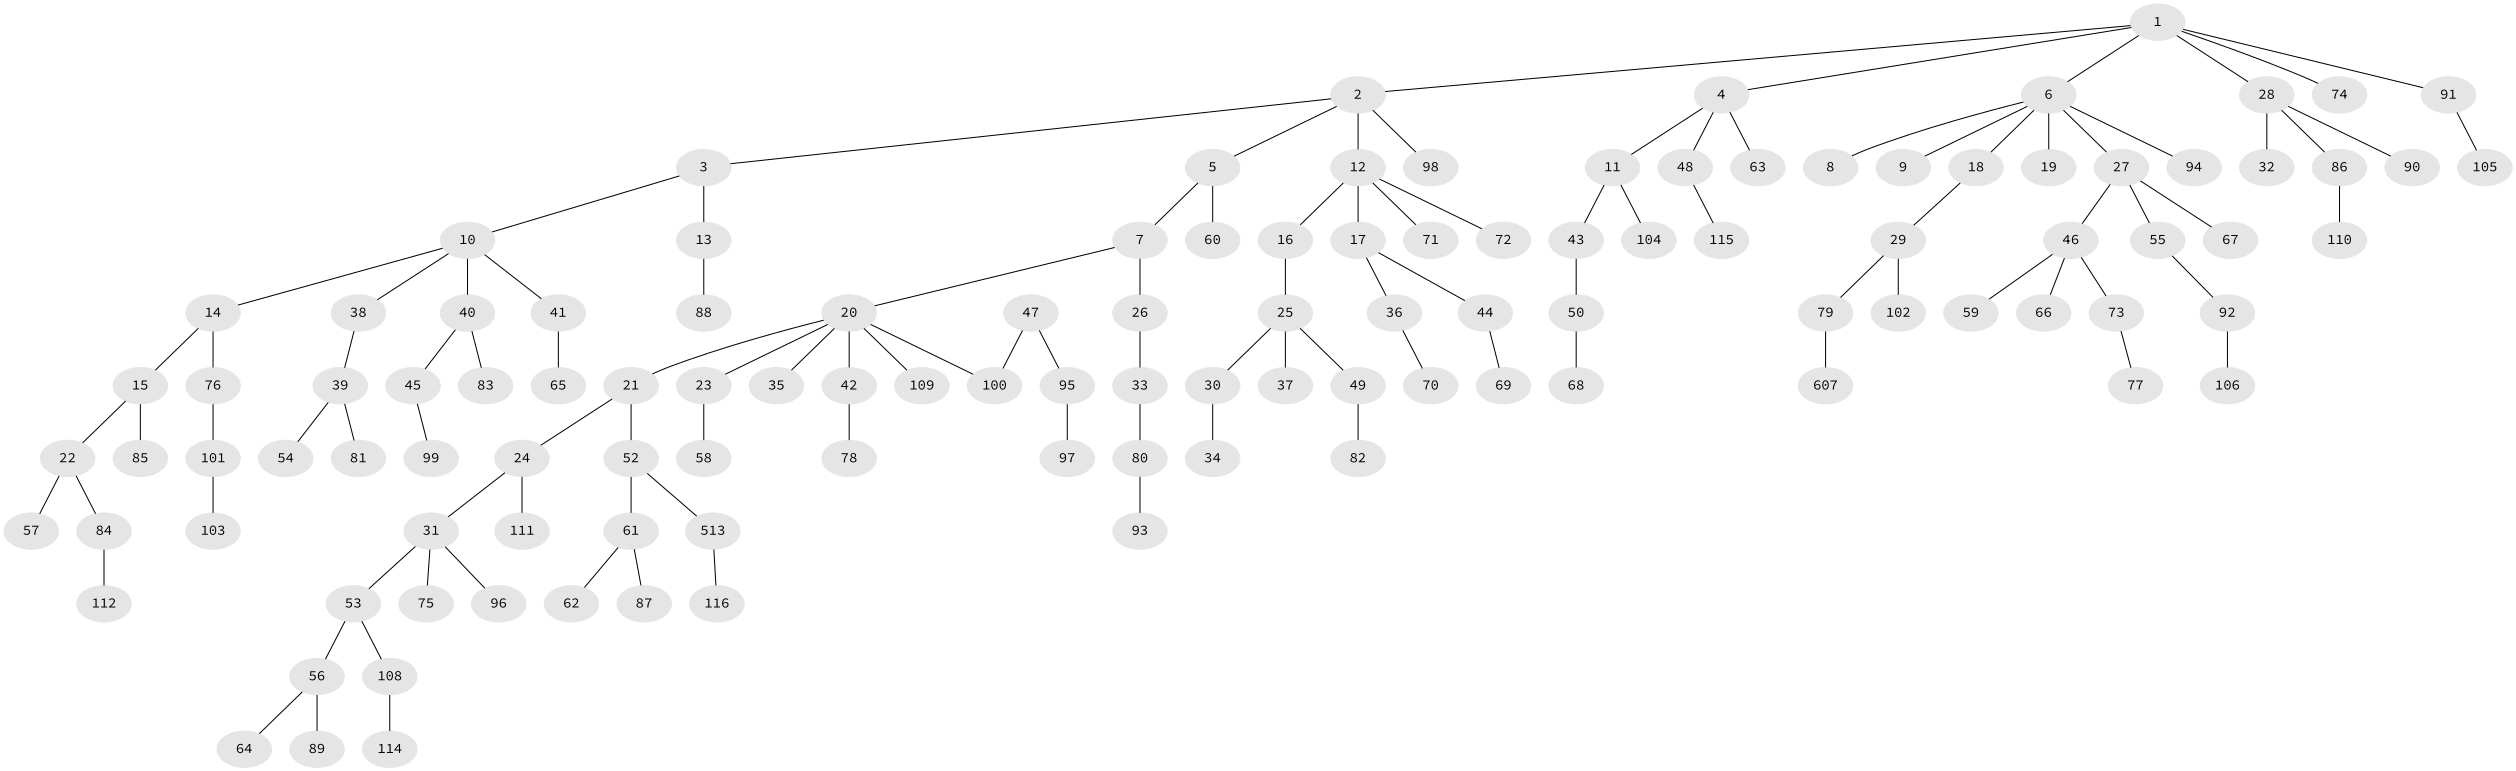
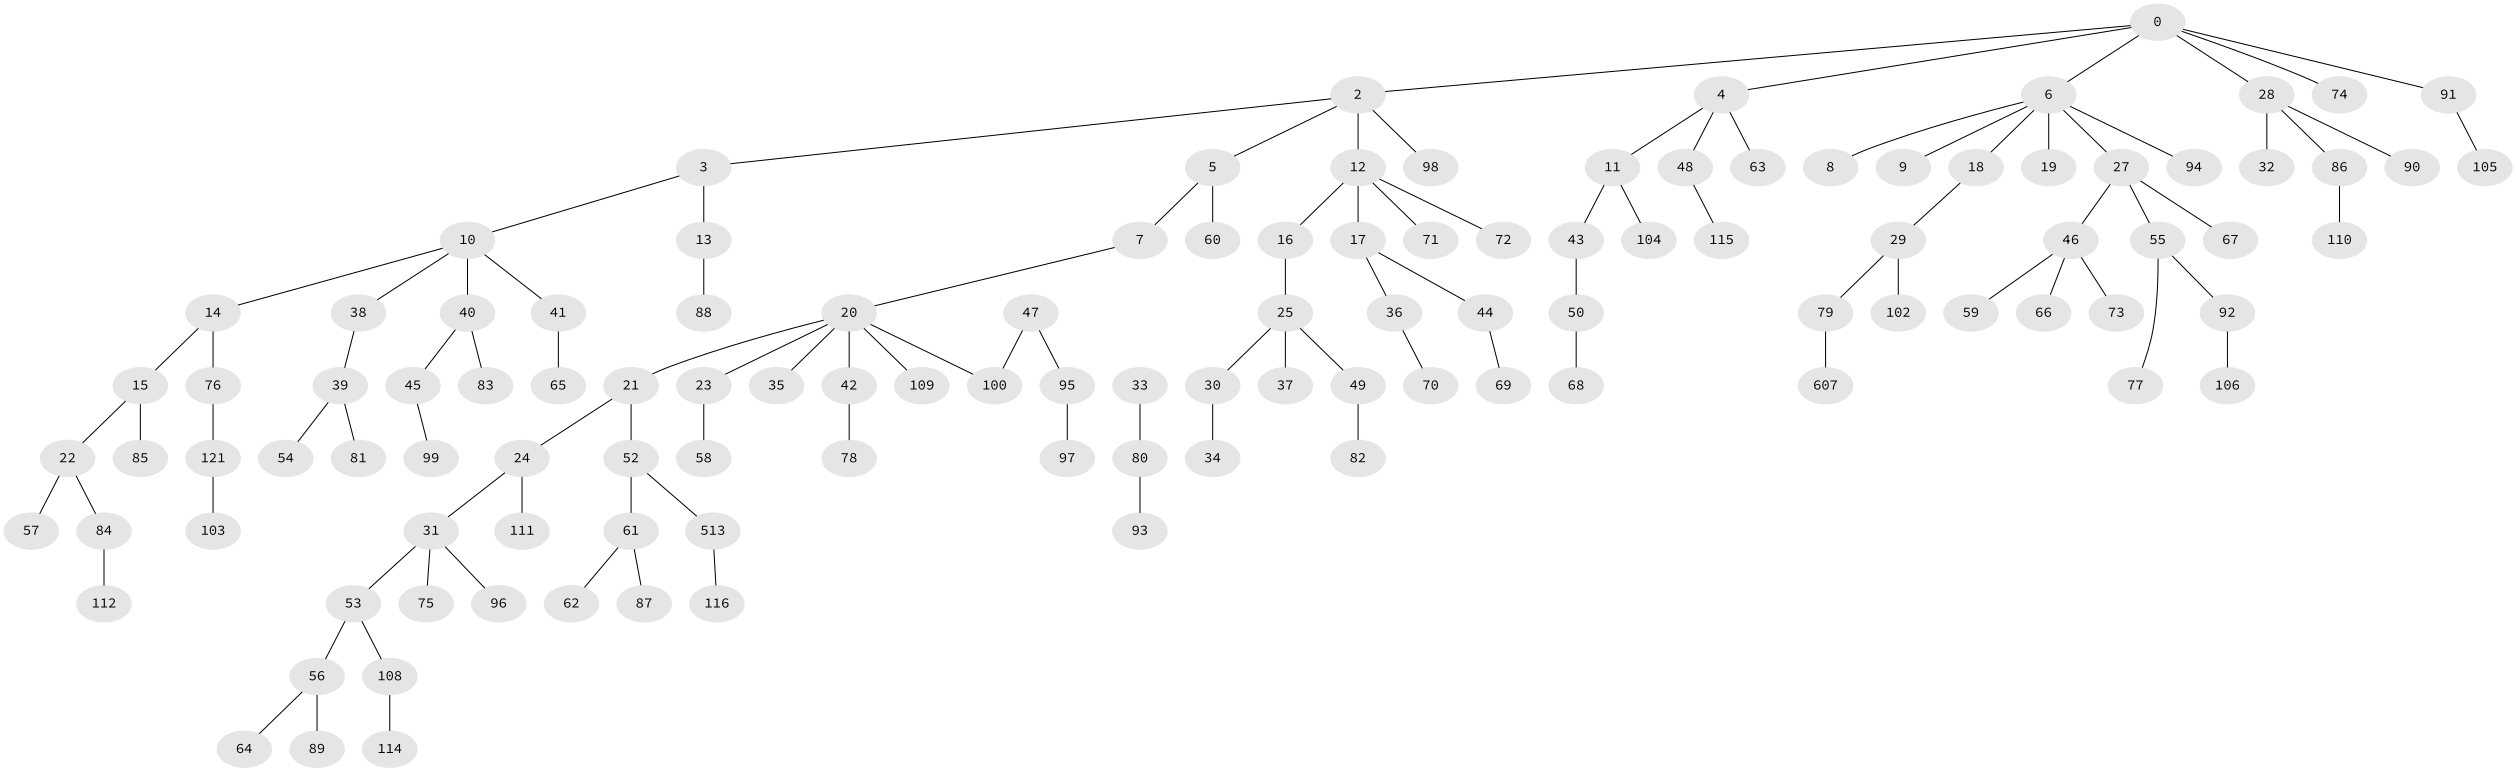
(2158, 22) -> (2158, 22)
(1140, 313) -> none
(2126, 349) -> (2155, 314)
(213, 458) -> (213, 458)
